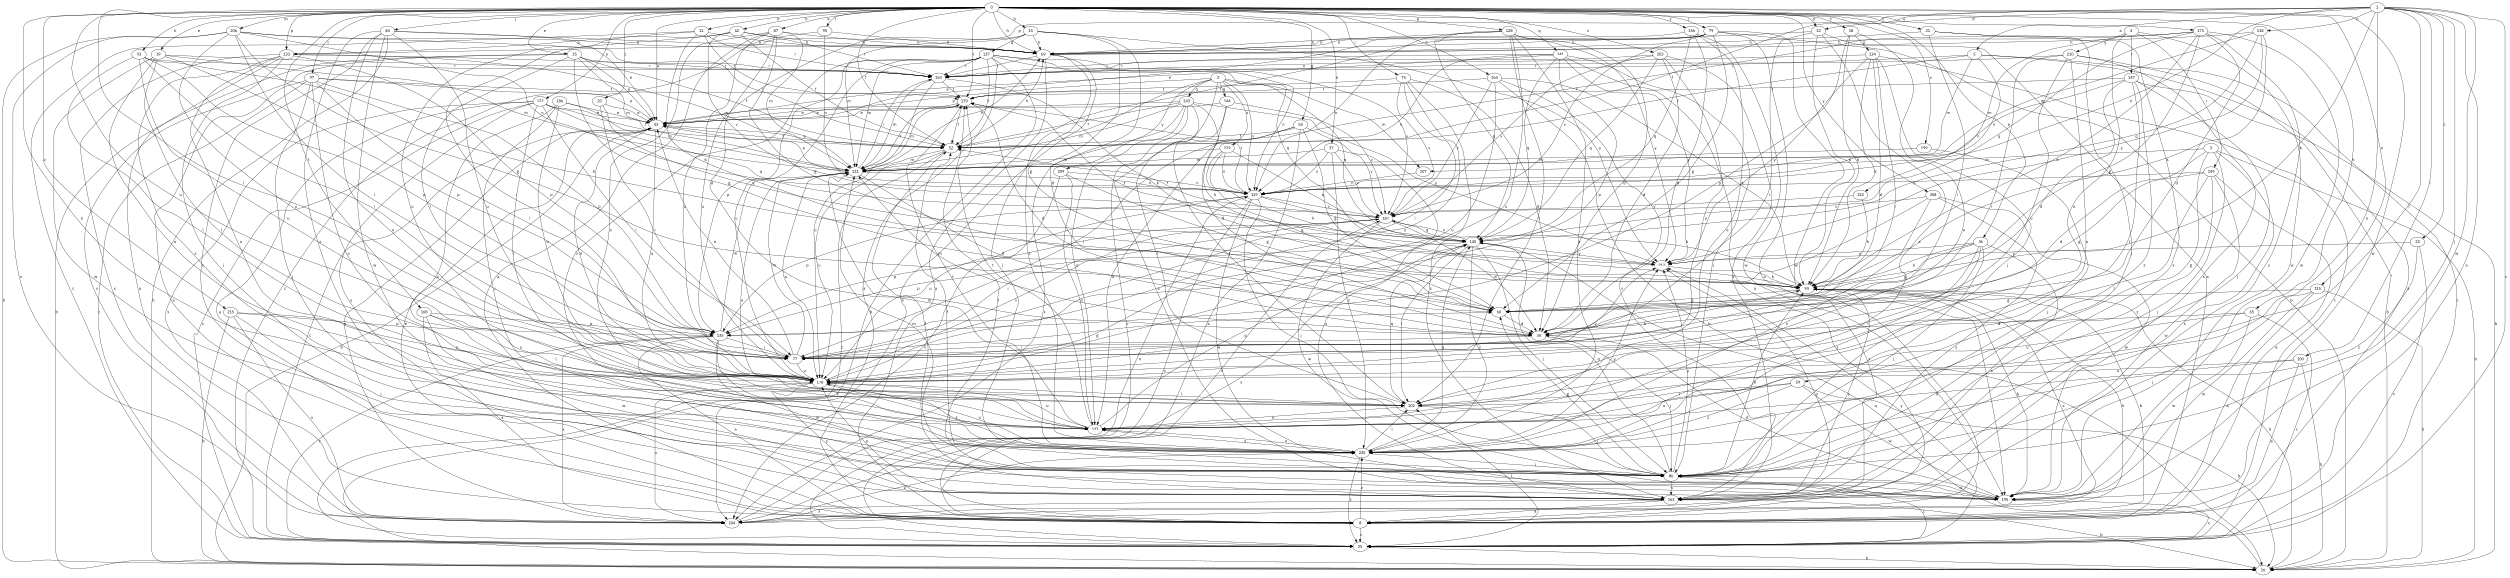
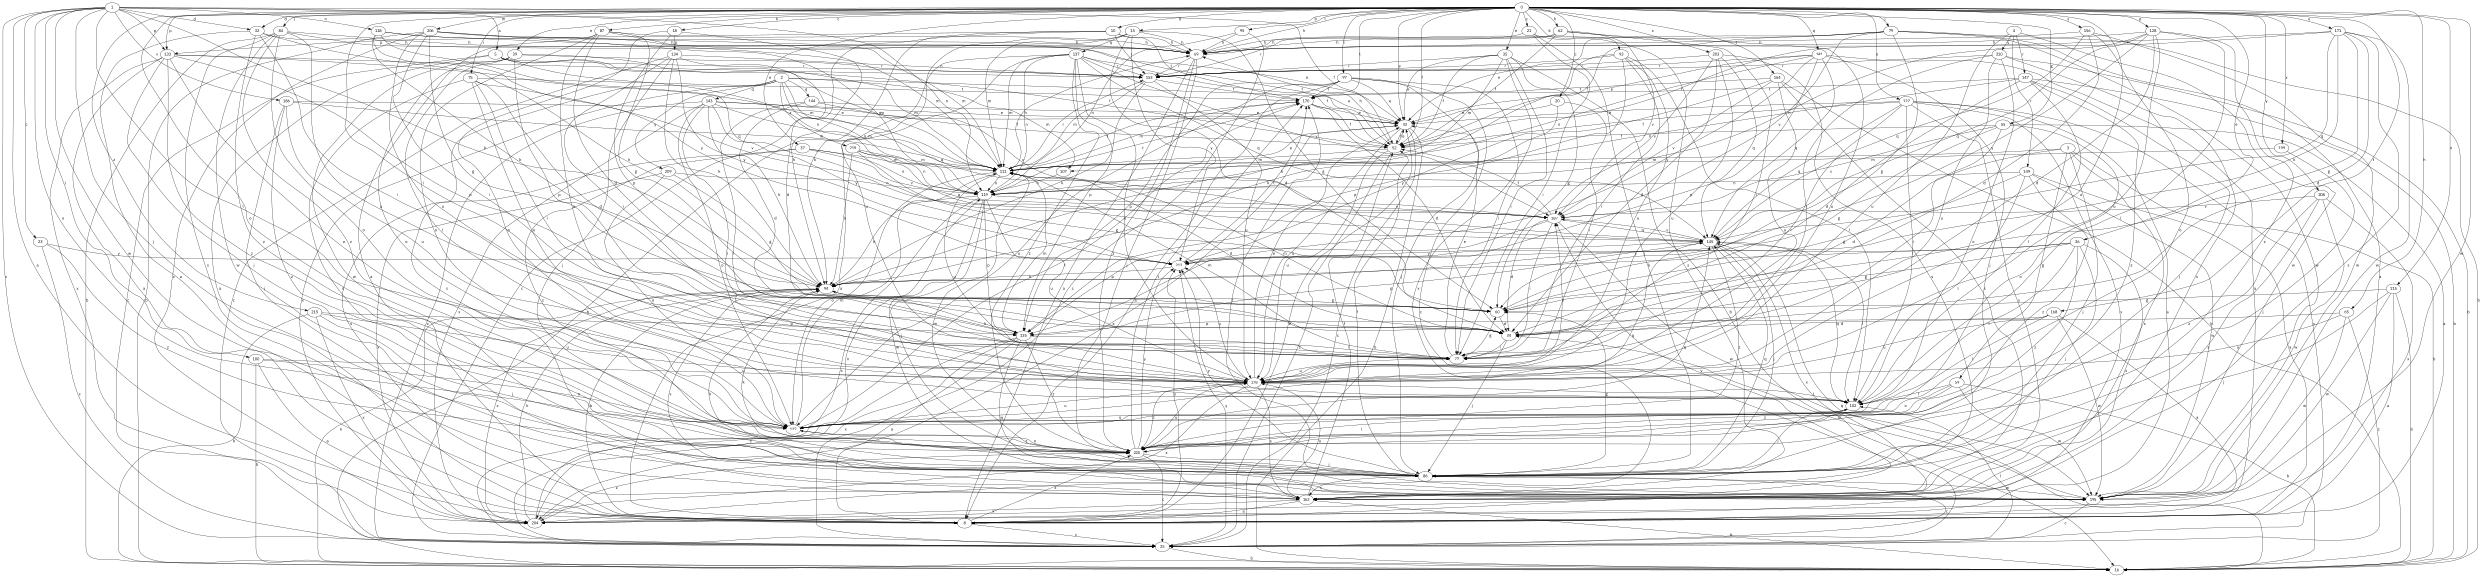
(701, 31) -> (1113, 31)
none -> (180, 73)
(1861, 195) -> none
